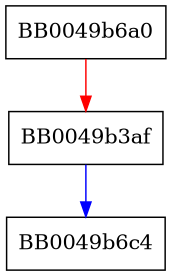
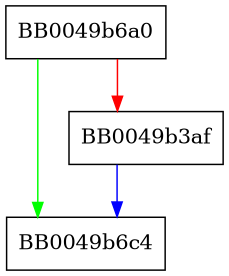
none -> (38, 131)
